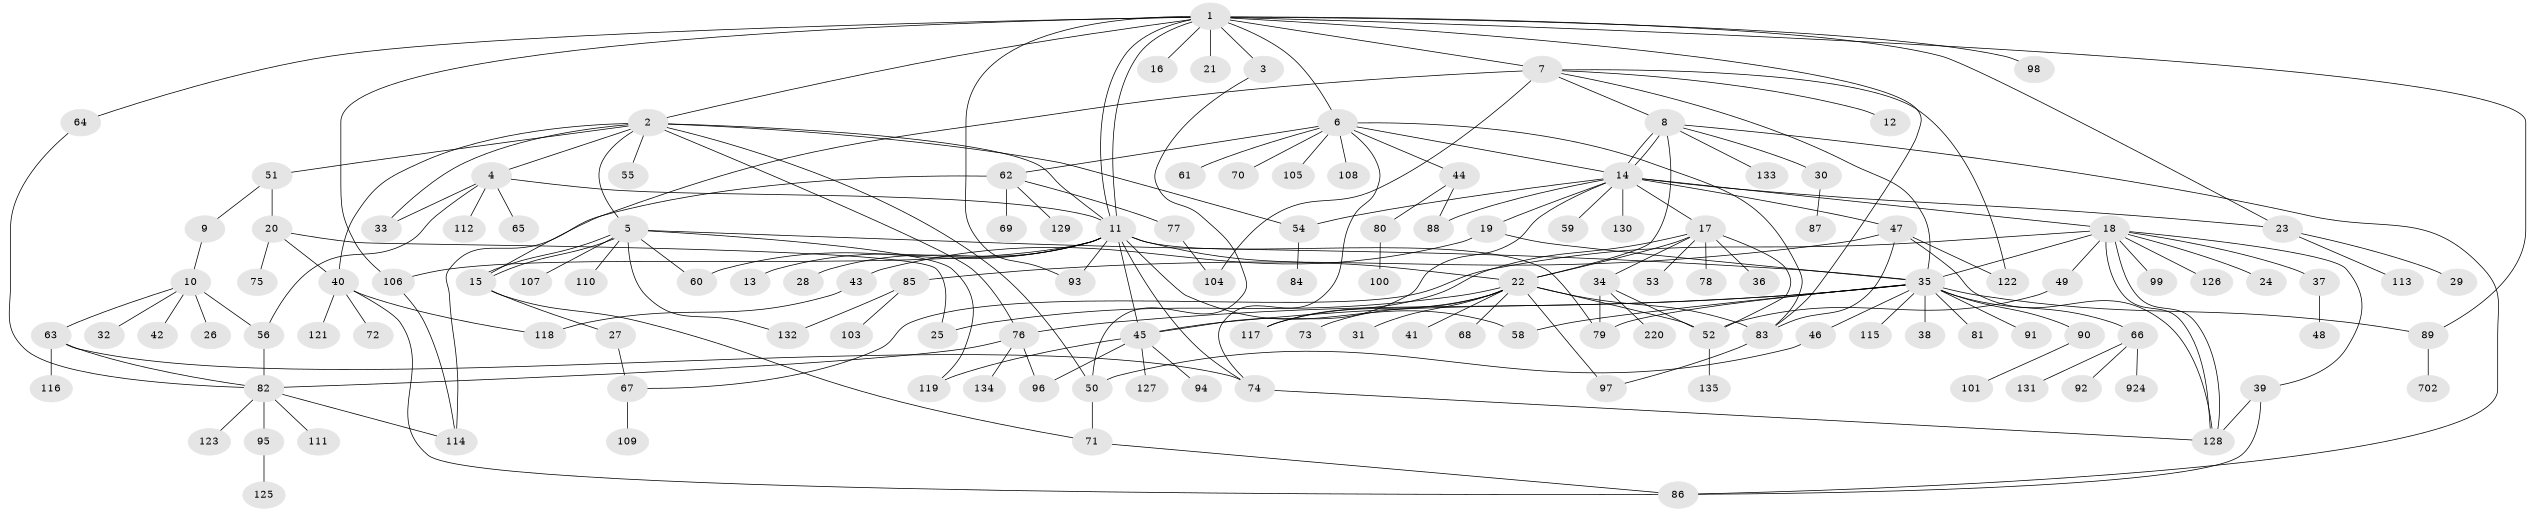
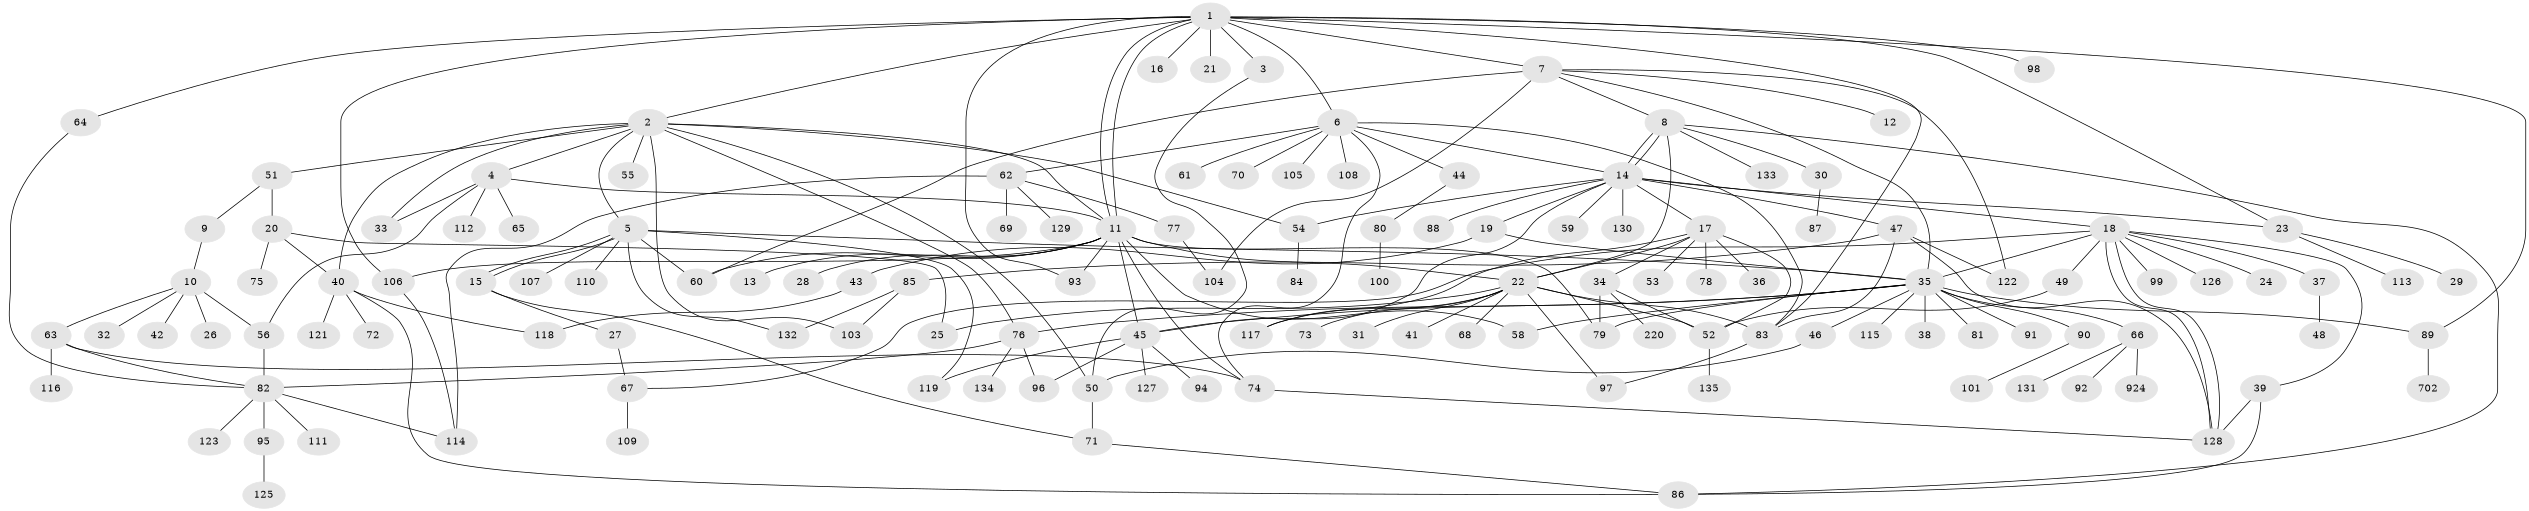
(995, 123) -> (1107, 131)
(1445, 205) -> none
none -> (674, 299)
